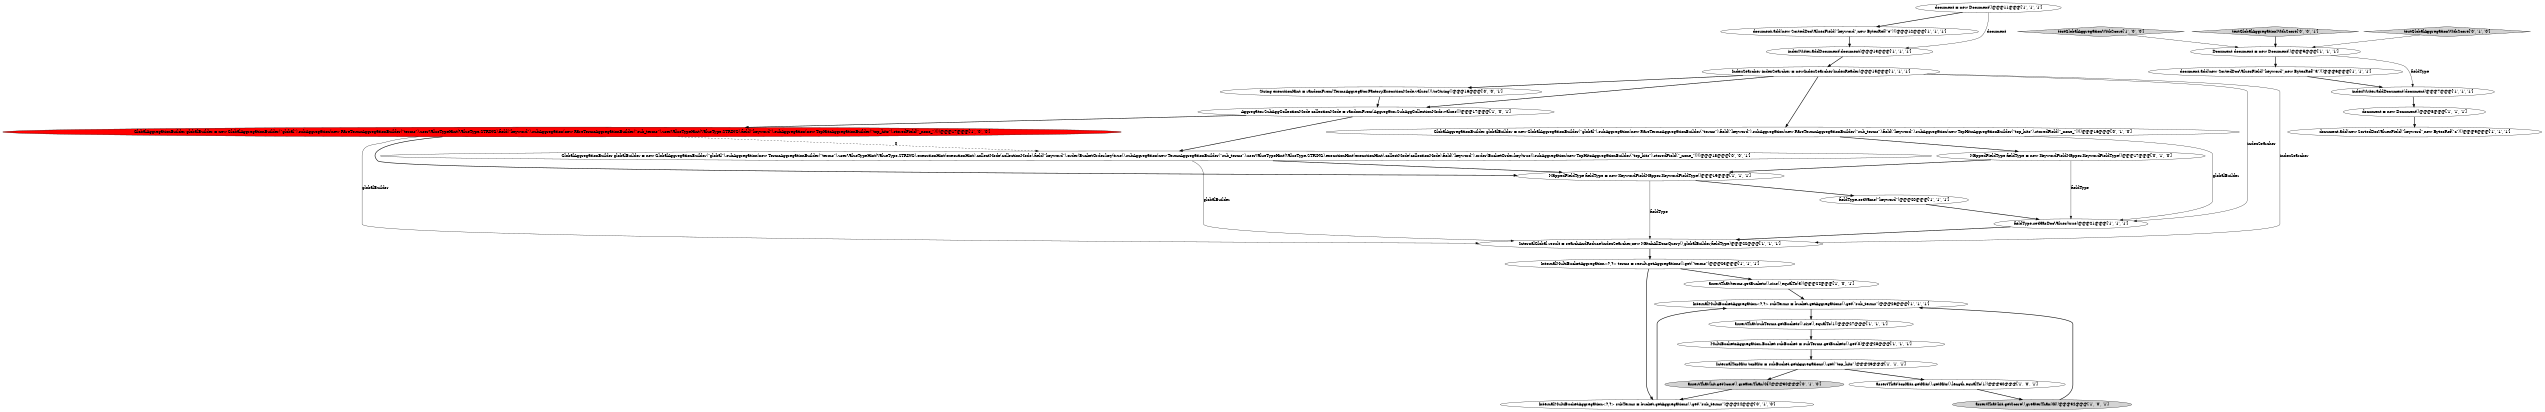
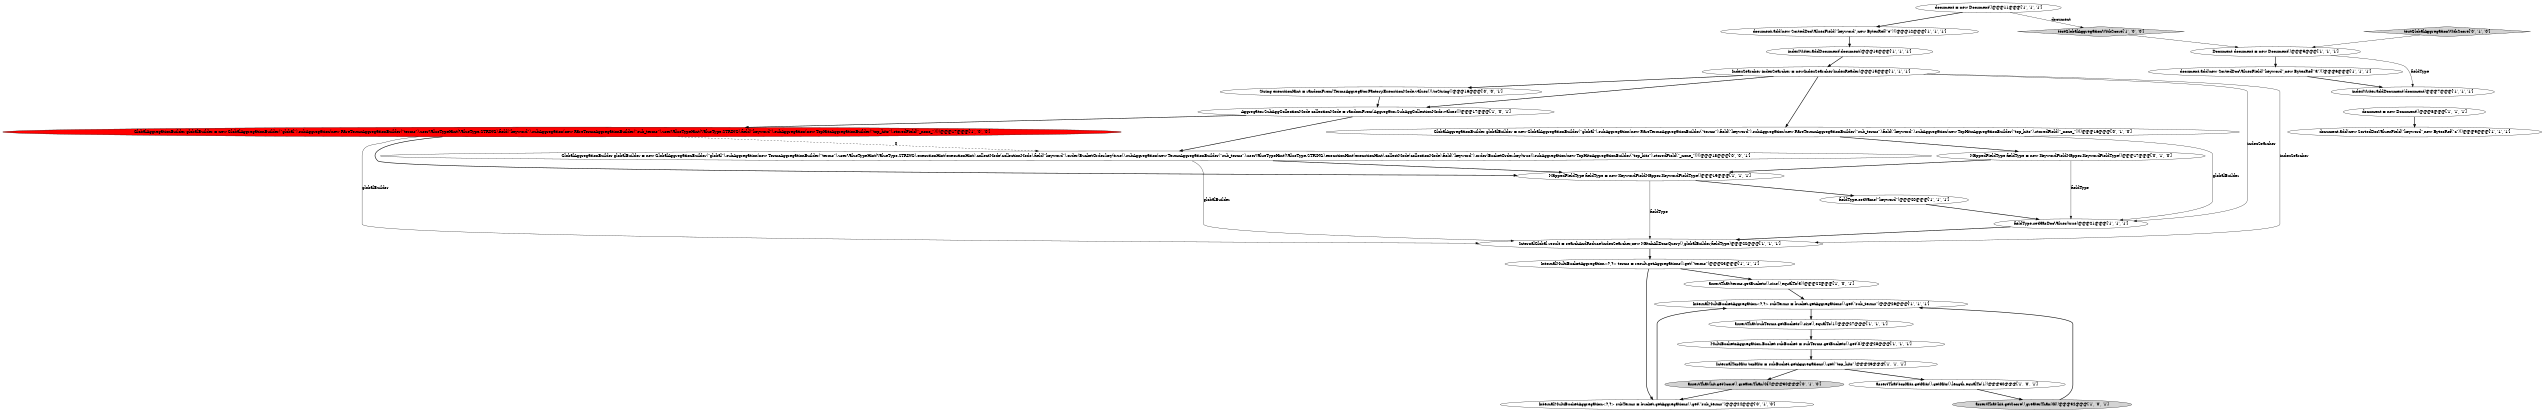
(2275, 32) -> none
(1958, 43) -> (2045, 20)
(2413, 101) -> none
